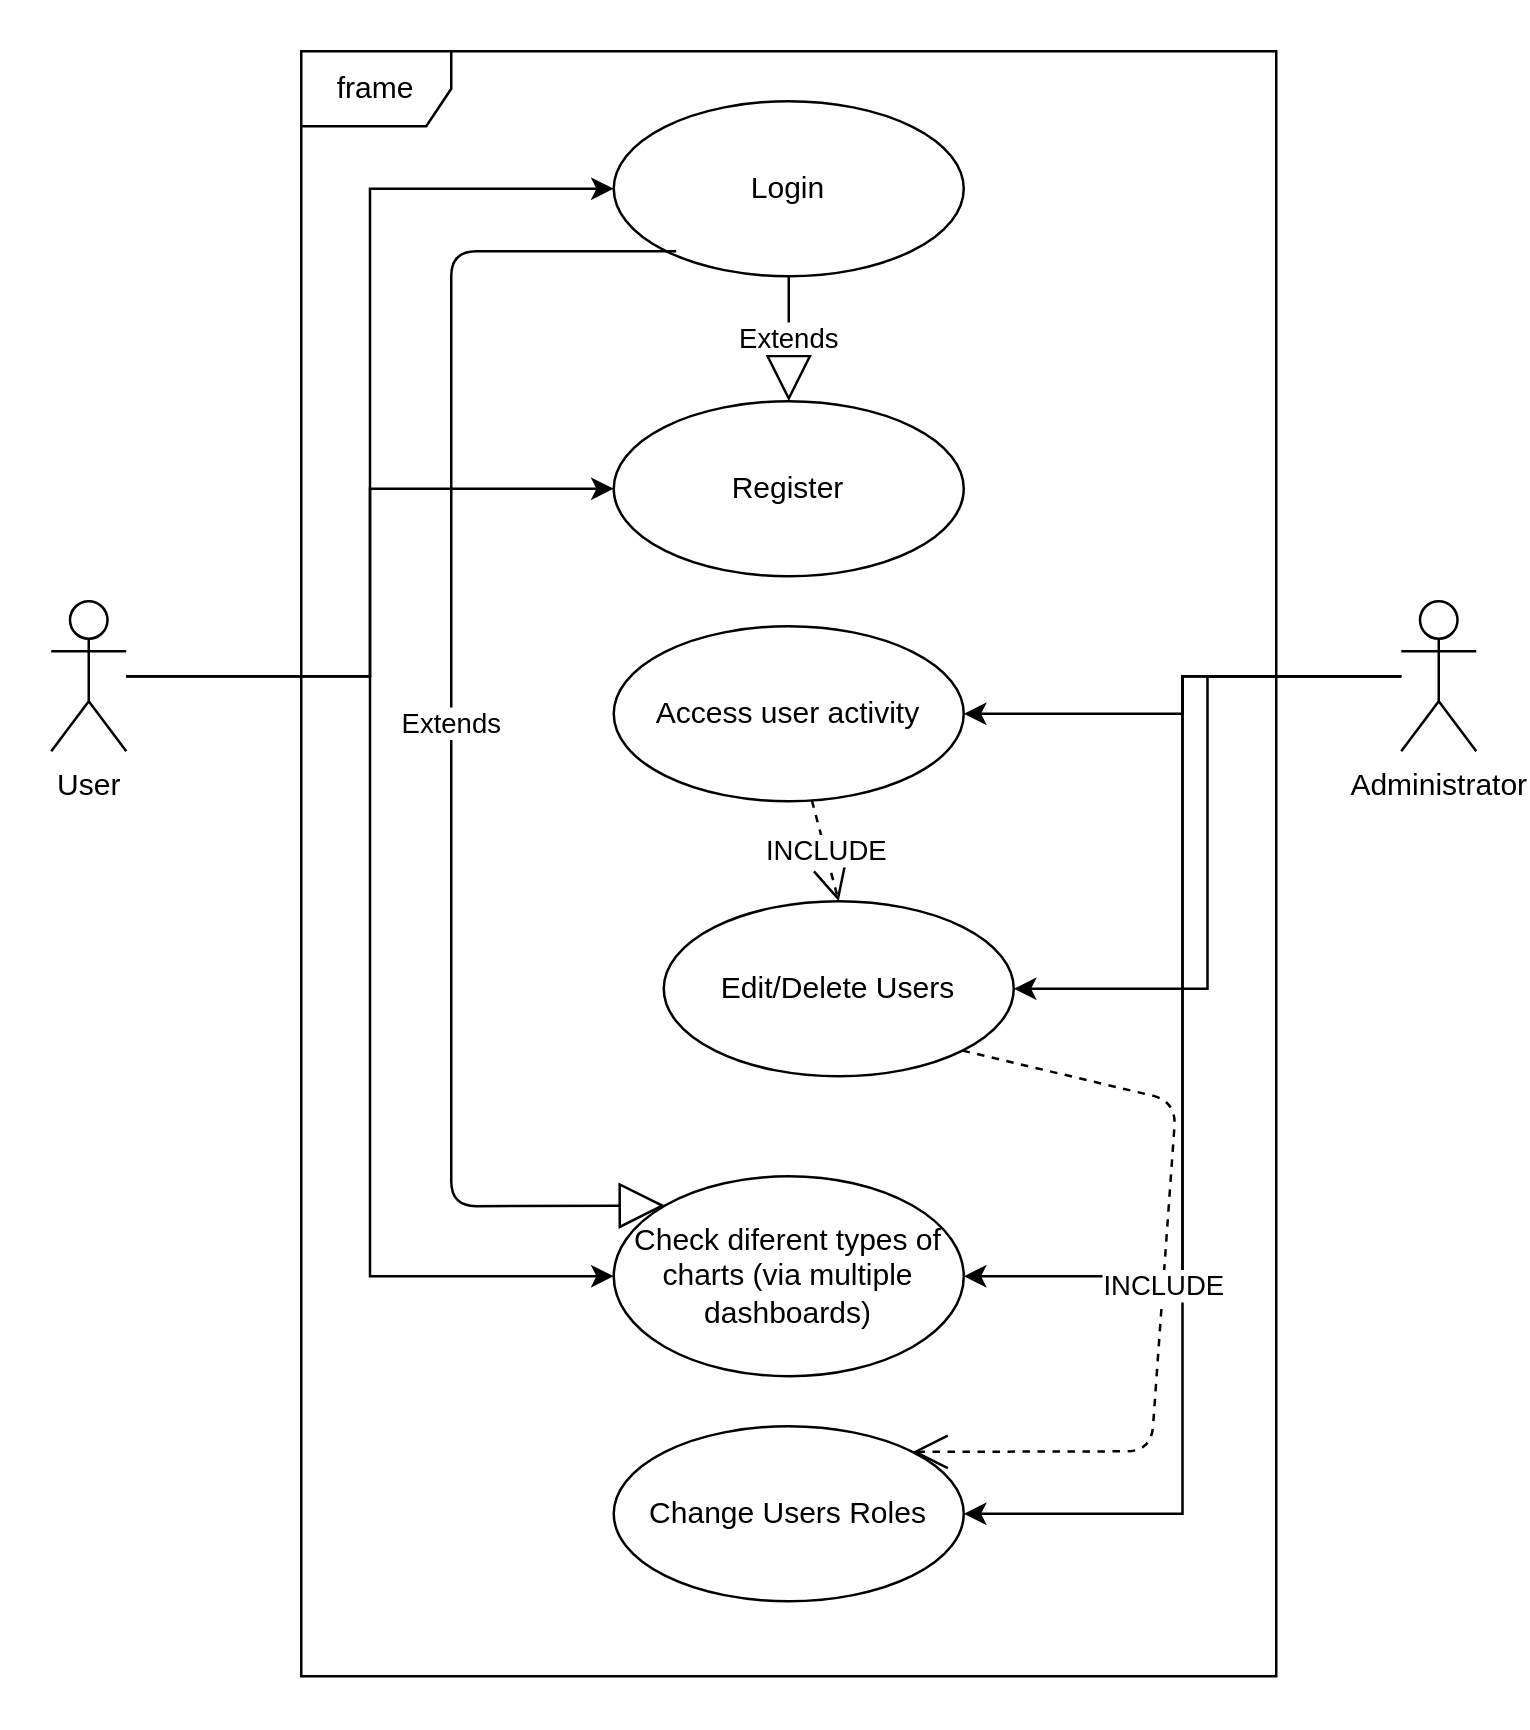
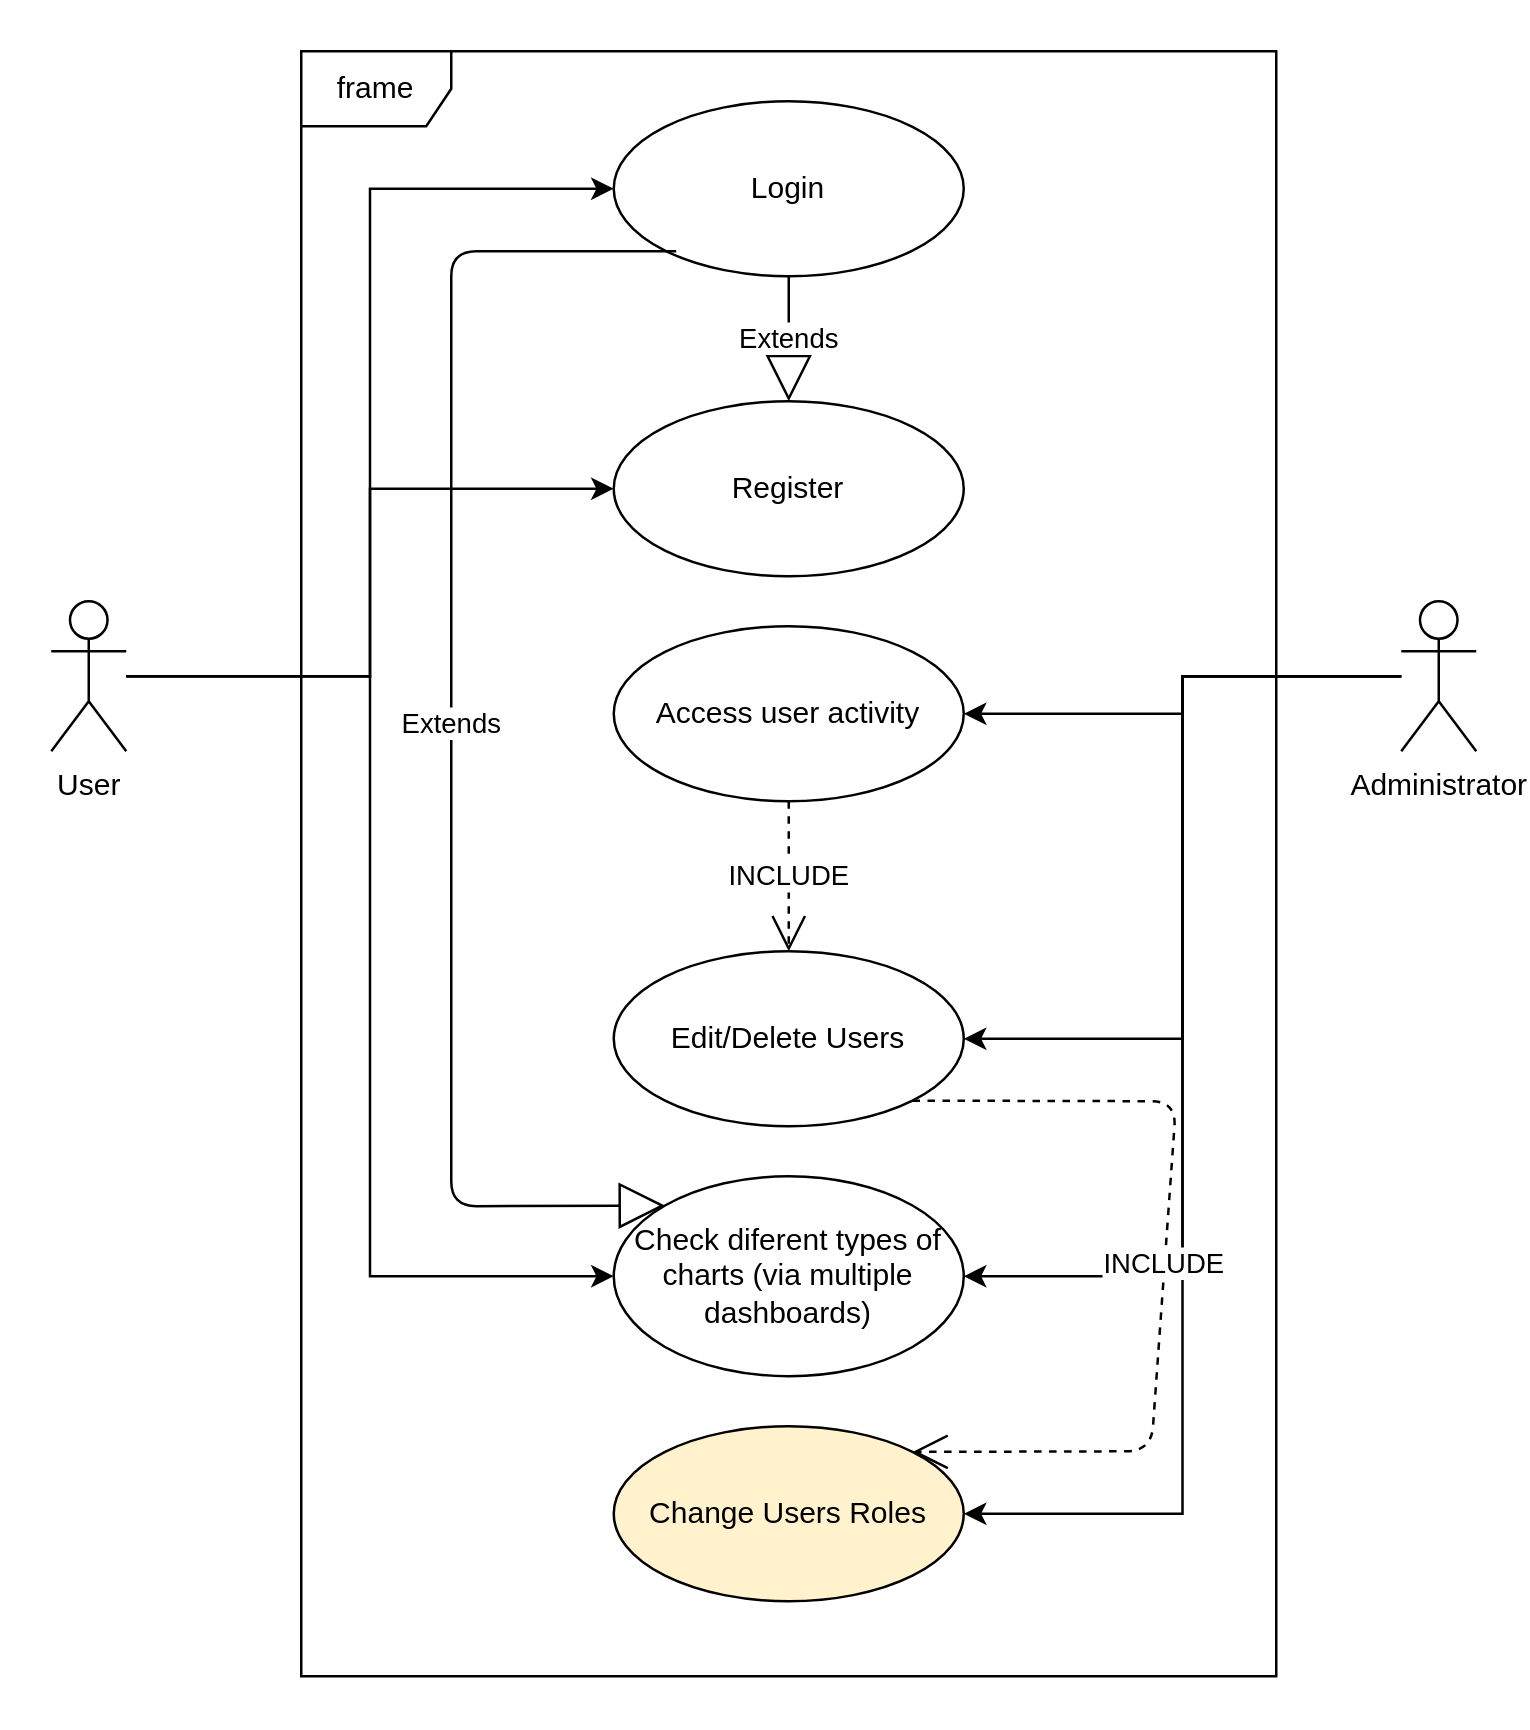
(839, 989) -> (789, 1039)
(789, 1514) -> (789, 1514)
